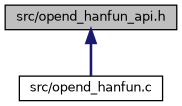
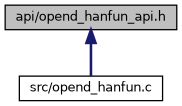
(91, 17) -> (91, 17)
